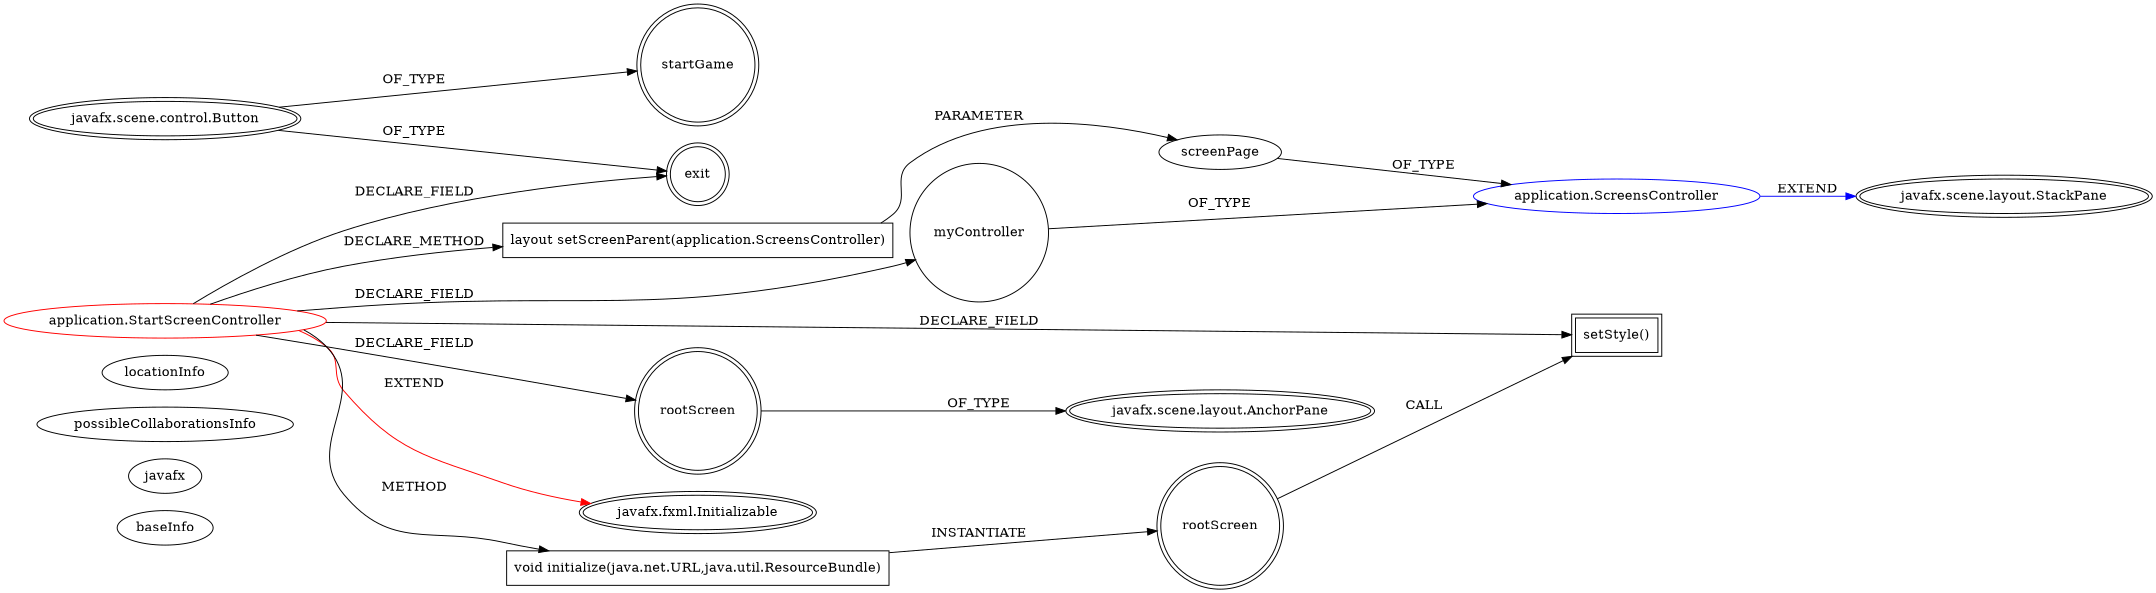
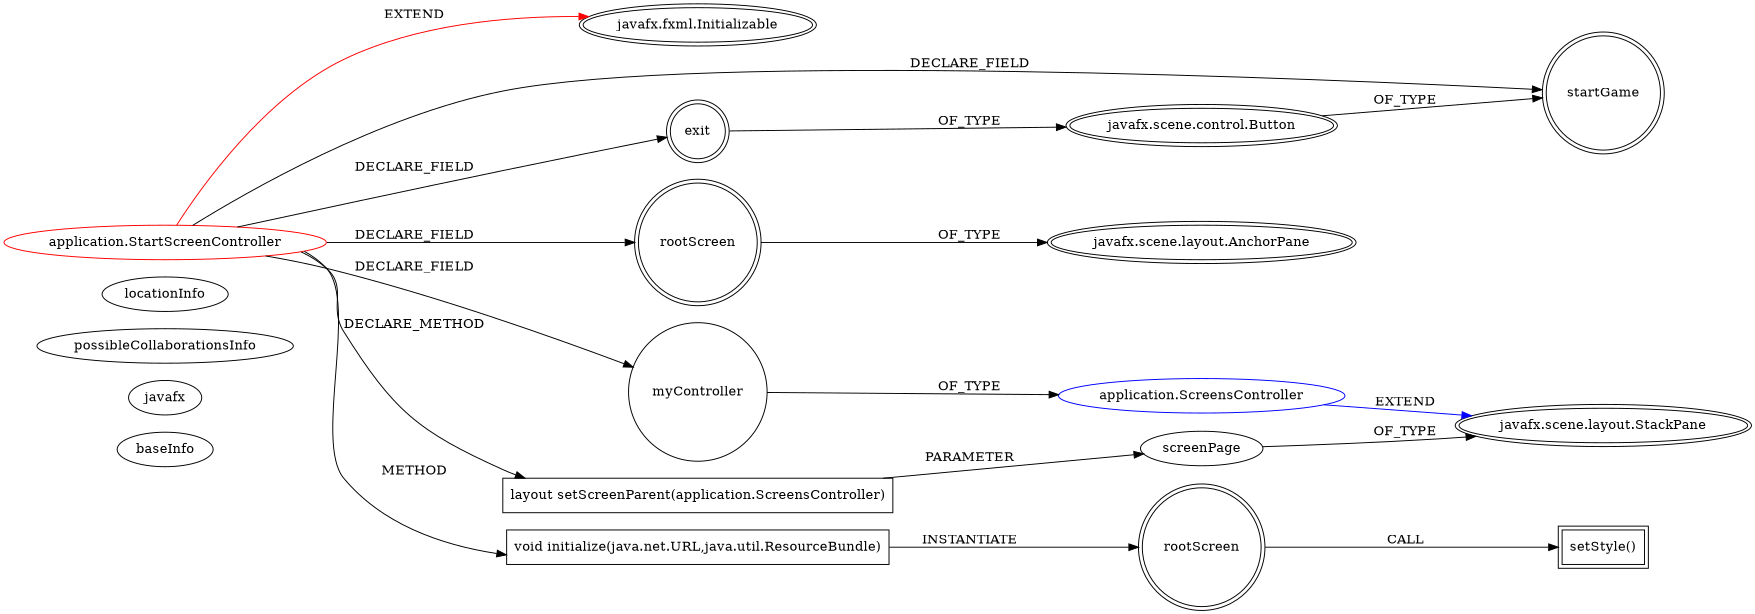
(468, 150) -> (893, 129)
(1389, 171) -> (1364, 443)
(944, 329) -> (847, 71)
